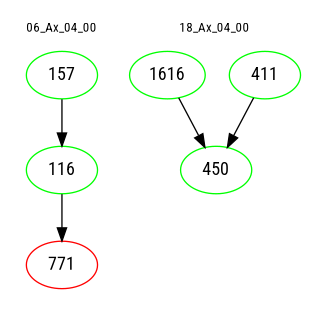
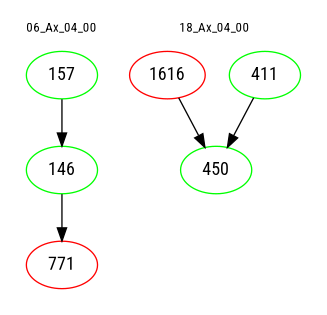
(167, 75) -> (167, 75)
(62, 170) -> (62, 170)
